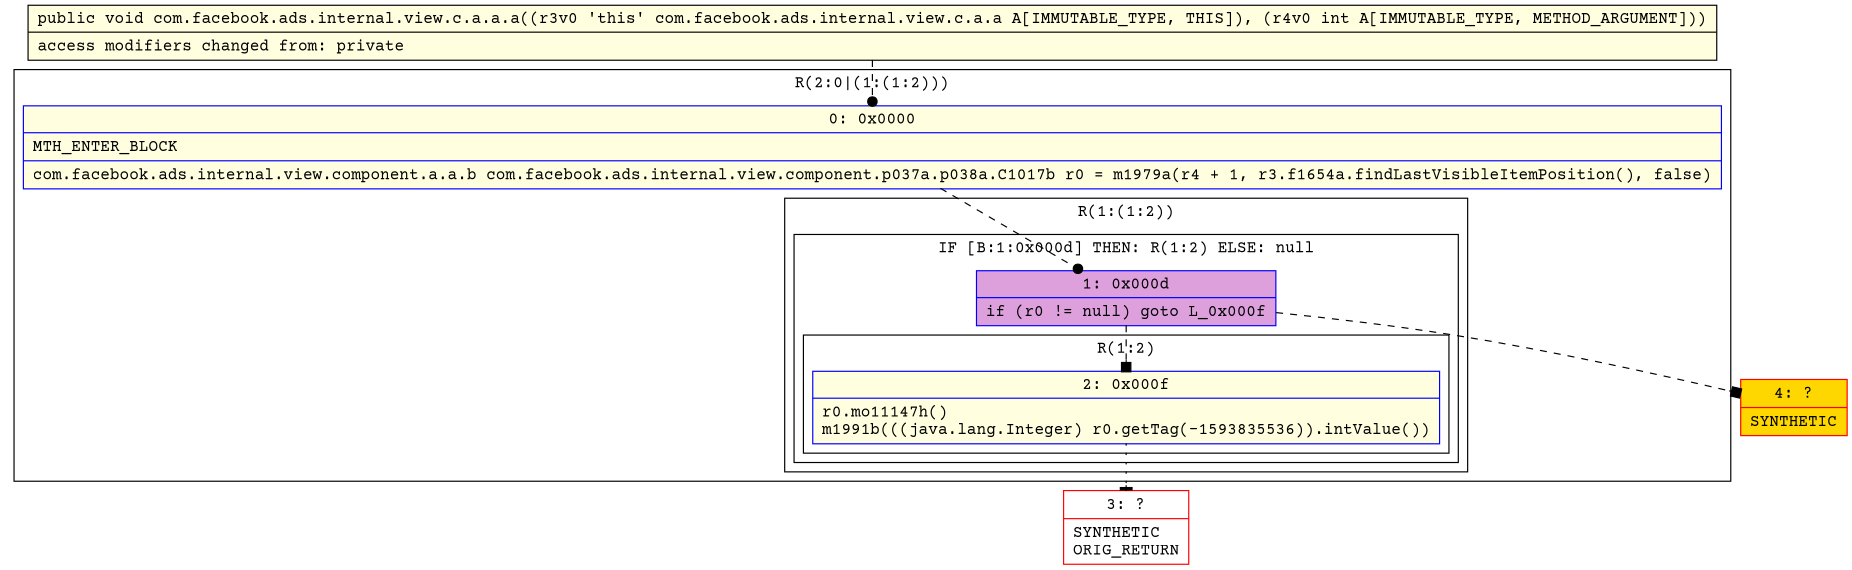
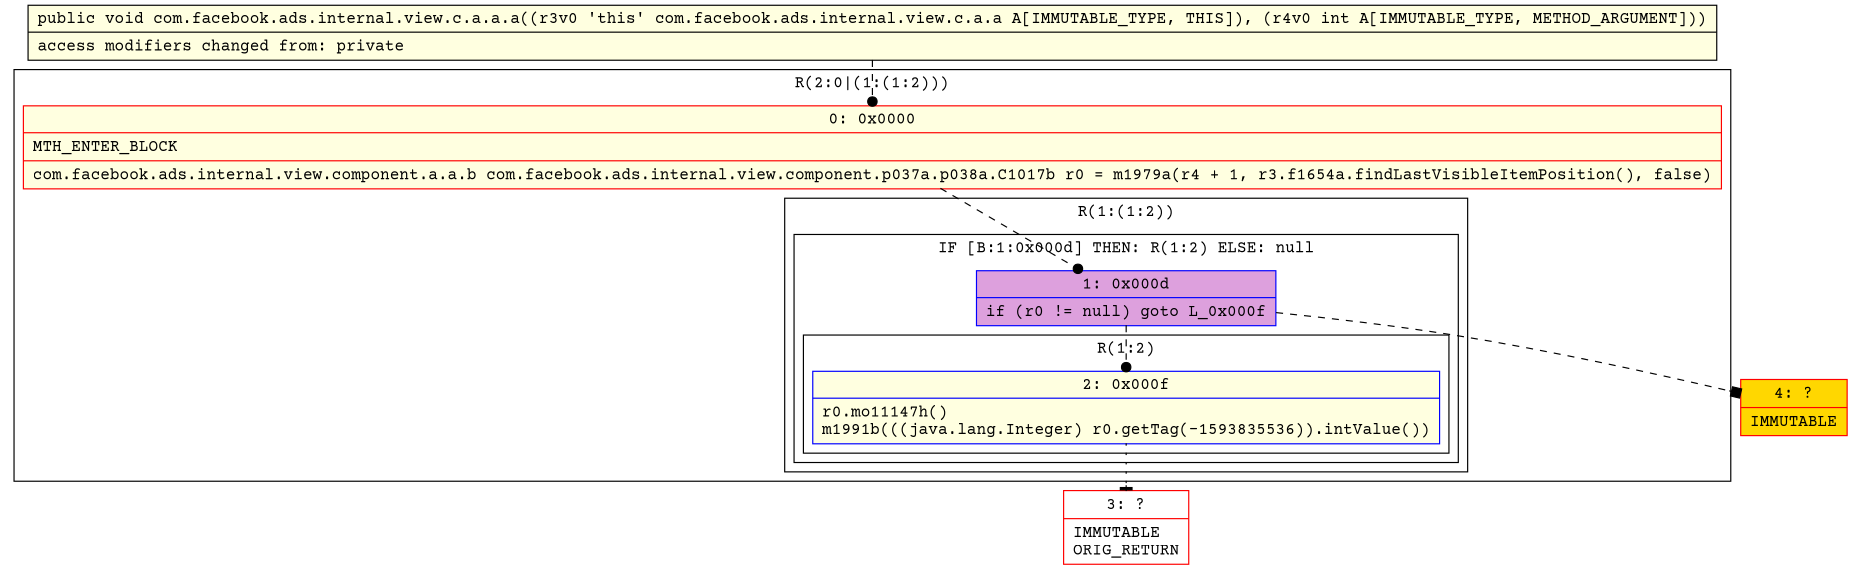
(872, 147) -> (872, 147)
(1126, 343) -> (1126, 343)
(1794, 421) -> (1794, 421)
(1117, 532) -> (1117, 532)
